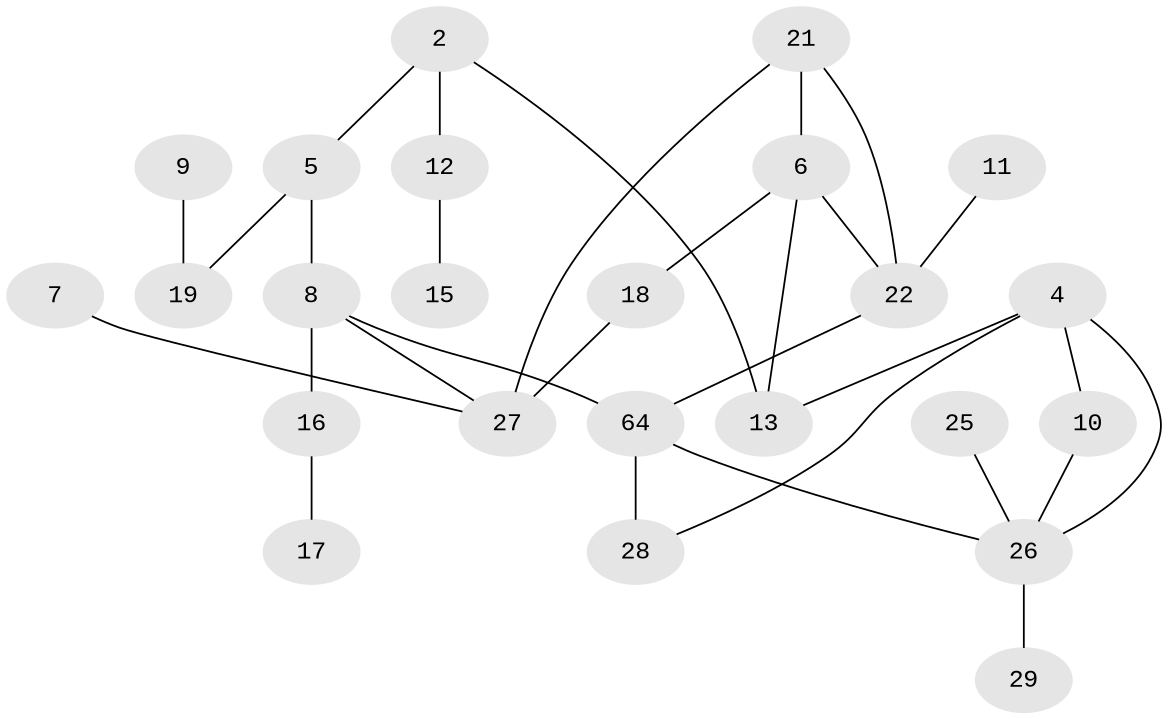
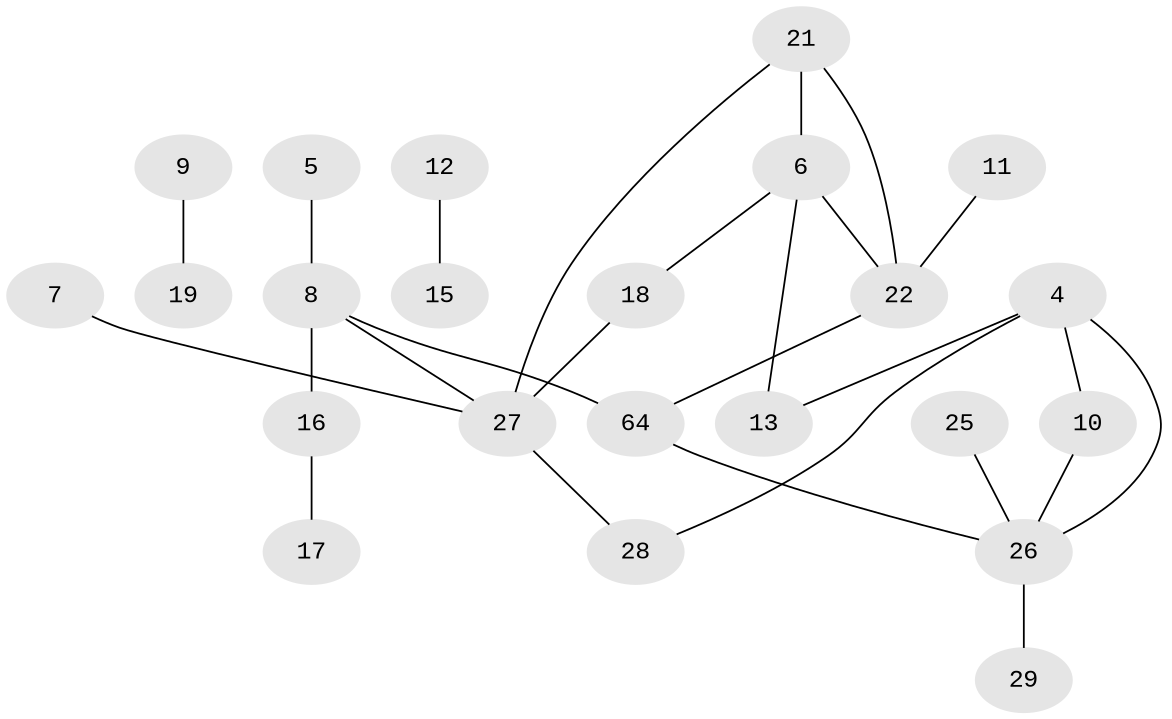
(440, 39) -> none
(248, 231) -> none
(636, 488) -> (571, 488)
